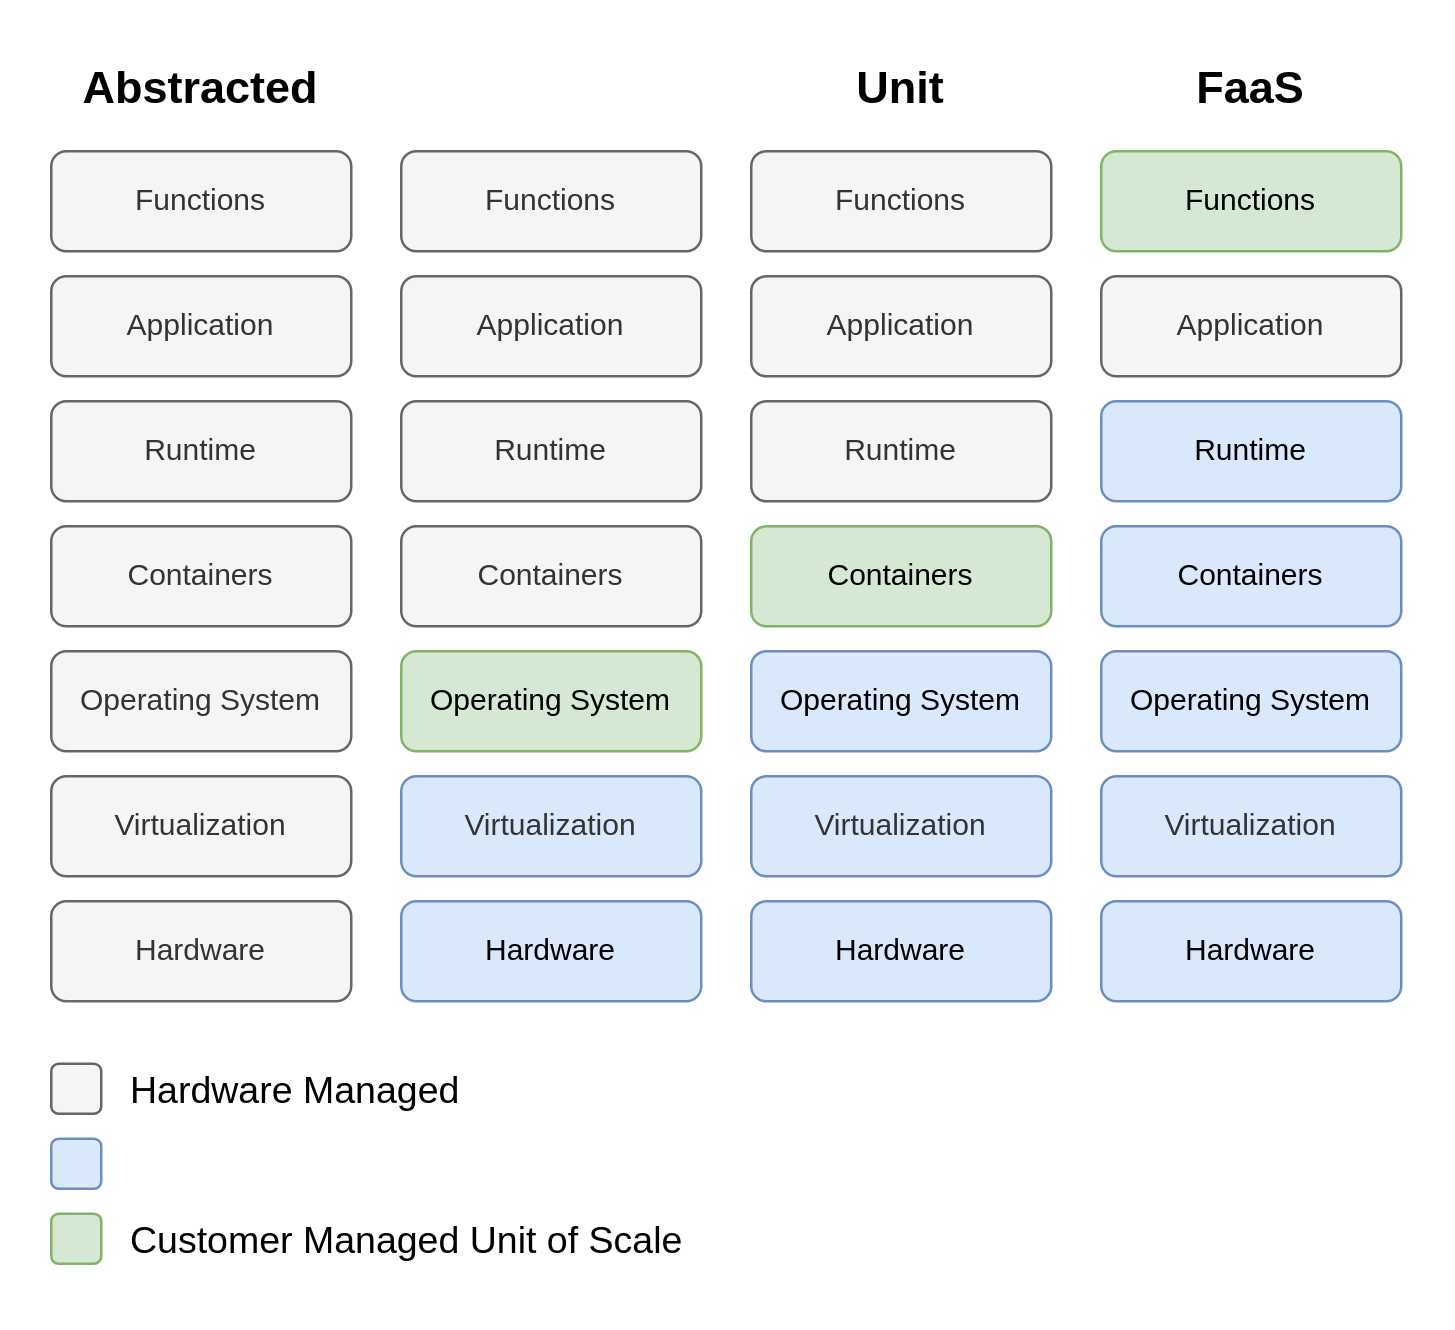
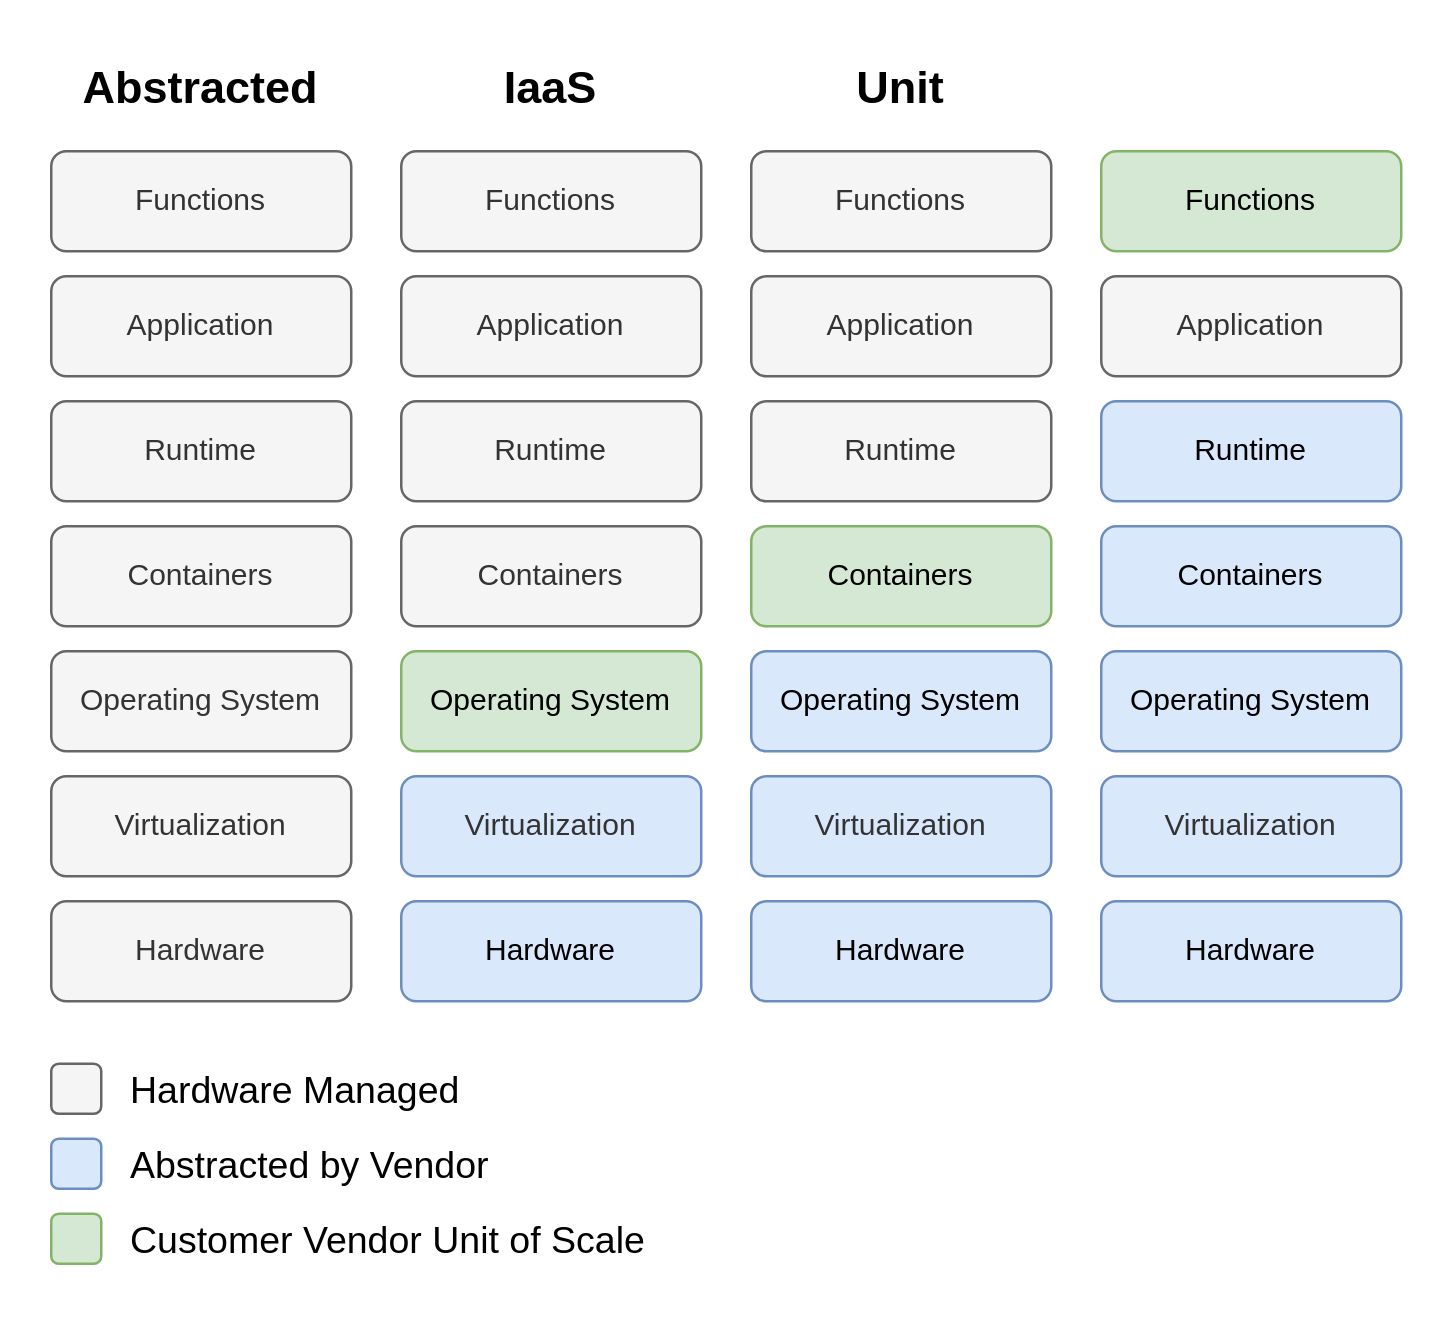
none -> (551, 89)
(1251, 89) -> none
none -> (339, 1164)
(474, 1239) -> (462, 1239)
